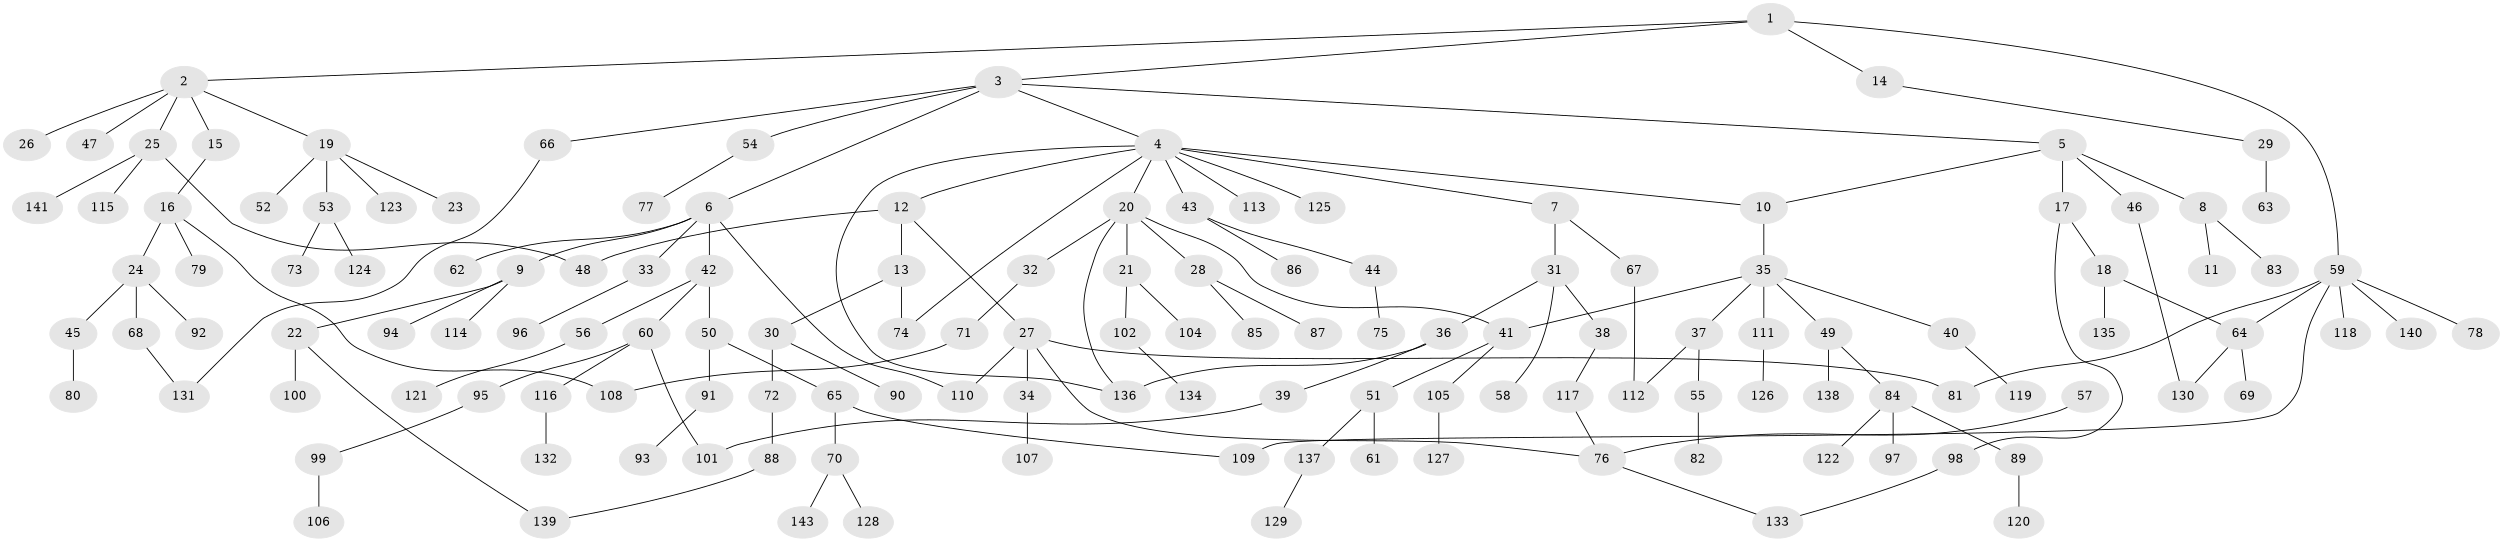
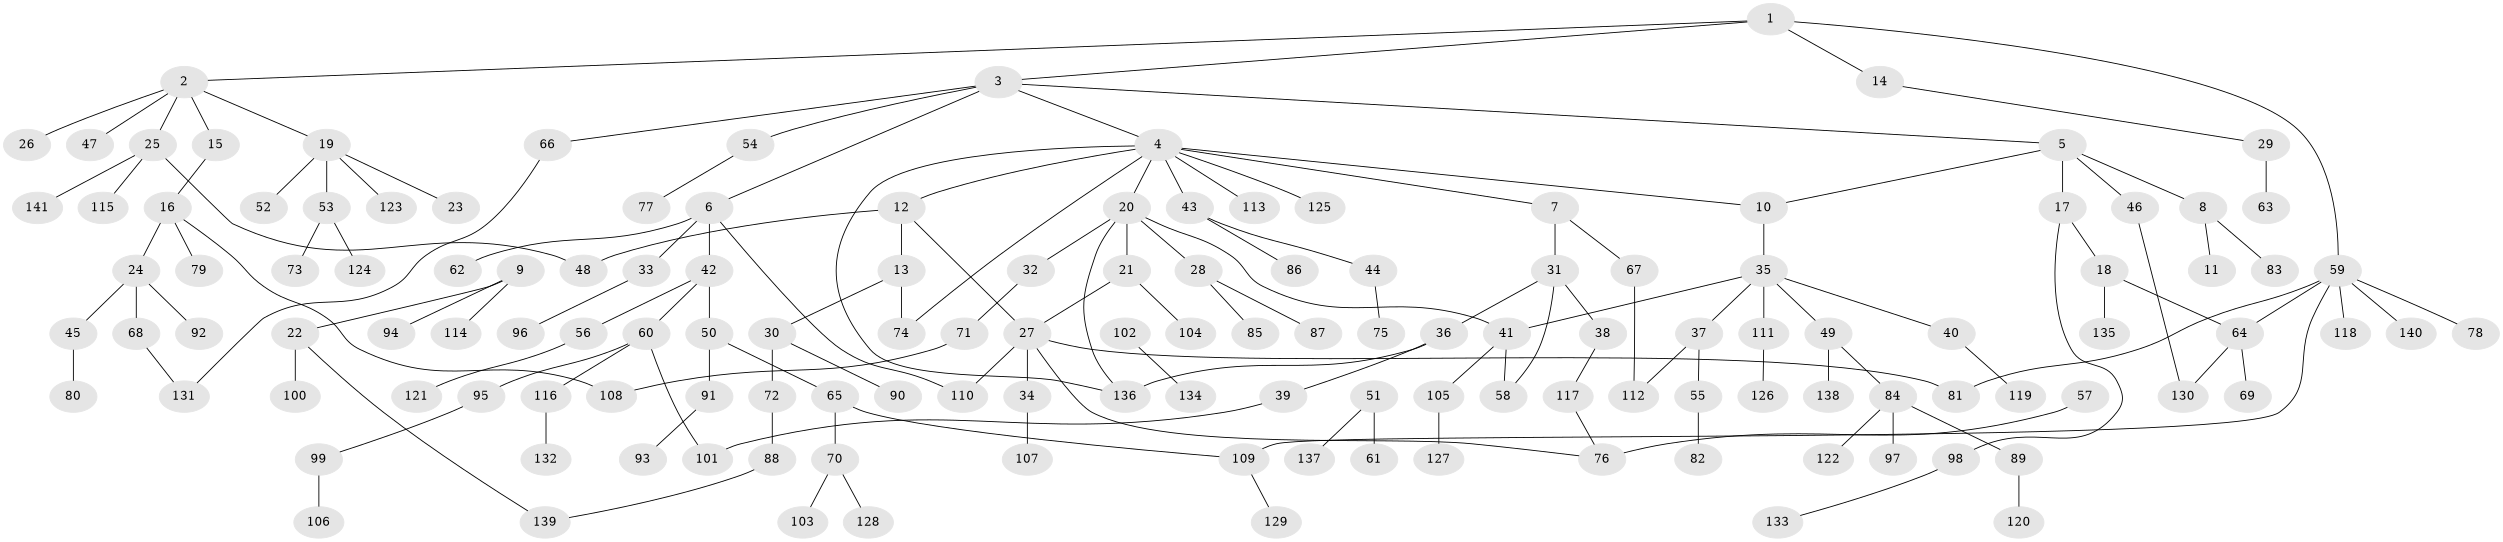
(588, 245) -> none
(1126, 302) -> (1077, 302)
(1441, 365) -> (1505, 365)
(1293, 491) -> (1260, 491)
(1690, 491) -> none
(803, 522) -> (803, 522)
